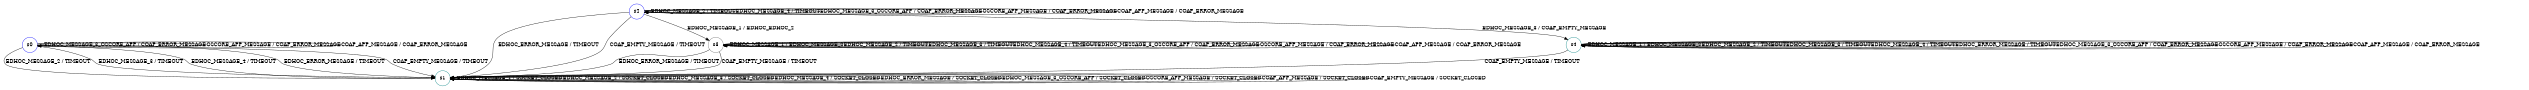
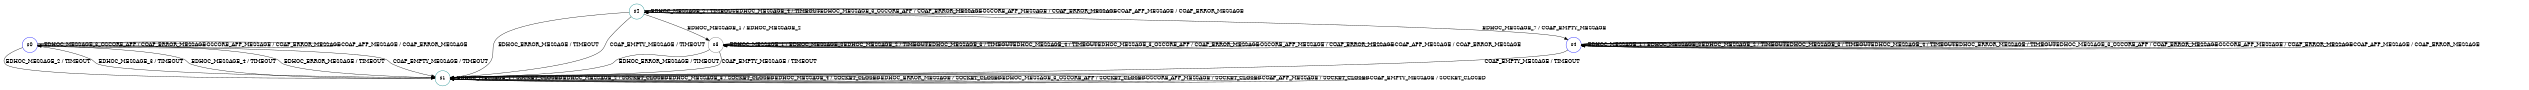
(637, 12) -> (637, 12)
(741, 28) -> (744, 28)
(1544, 28) -> (1544, 28)
(1574, 45) -> (1574, 45)
